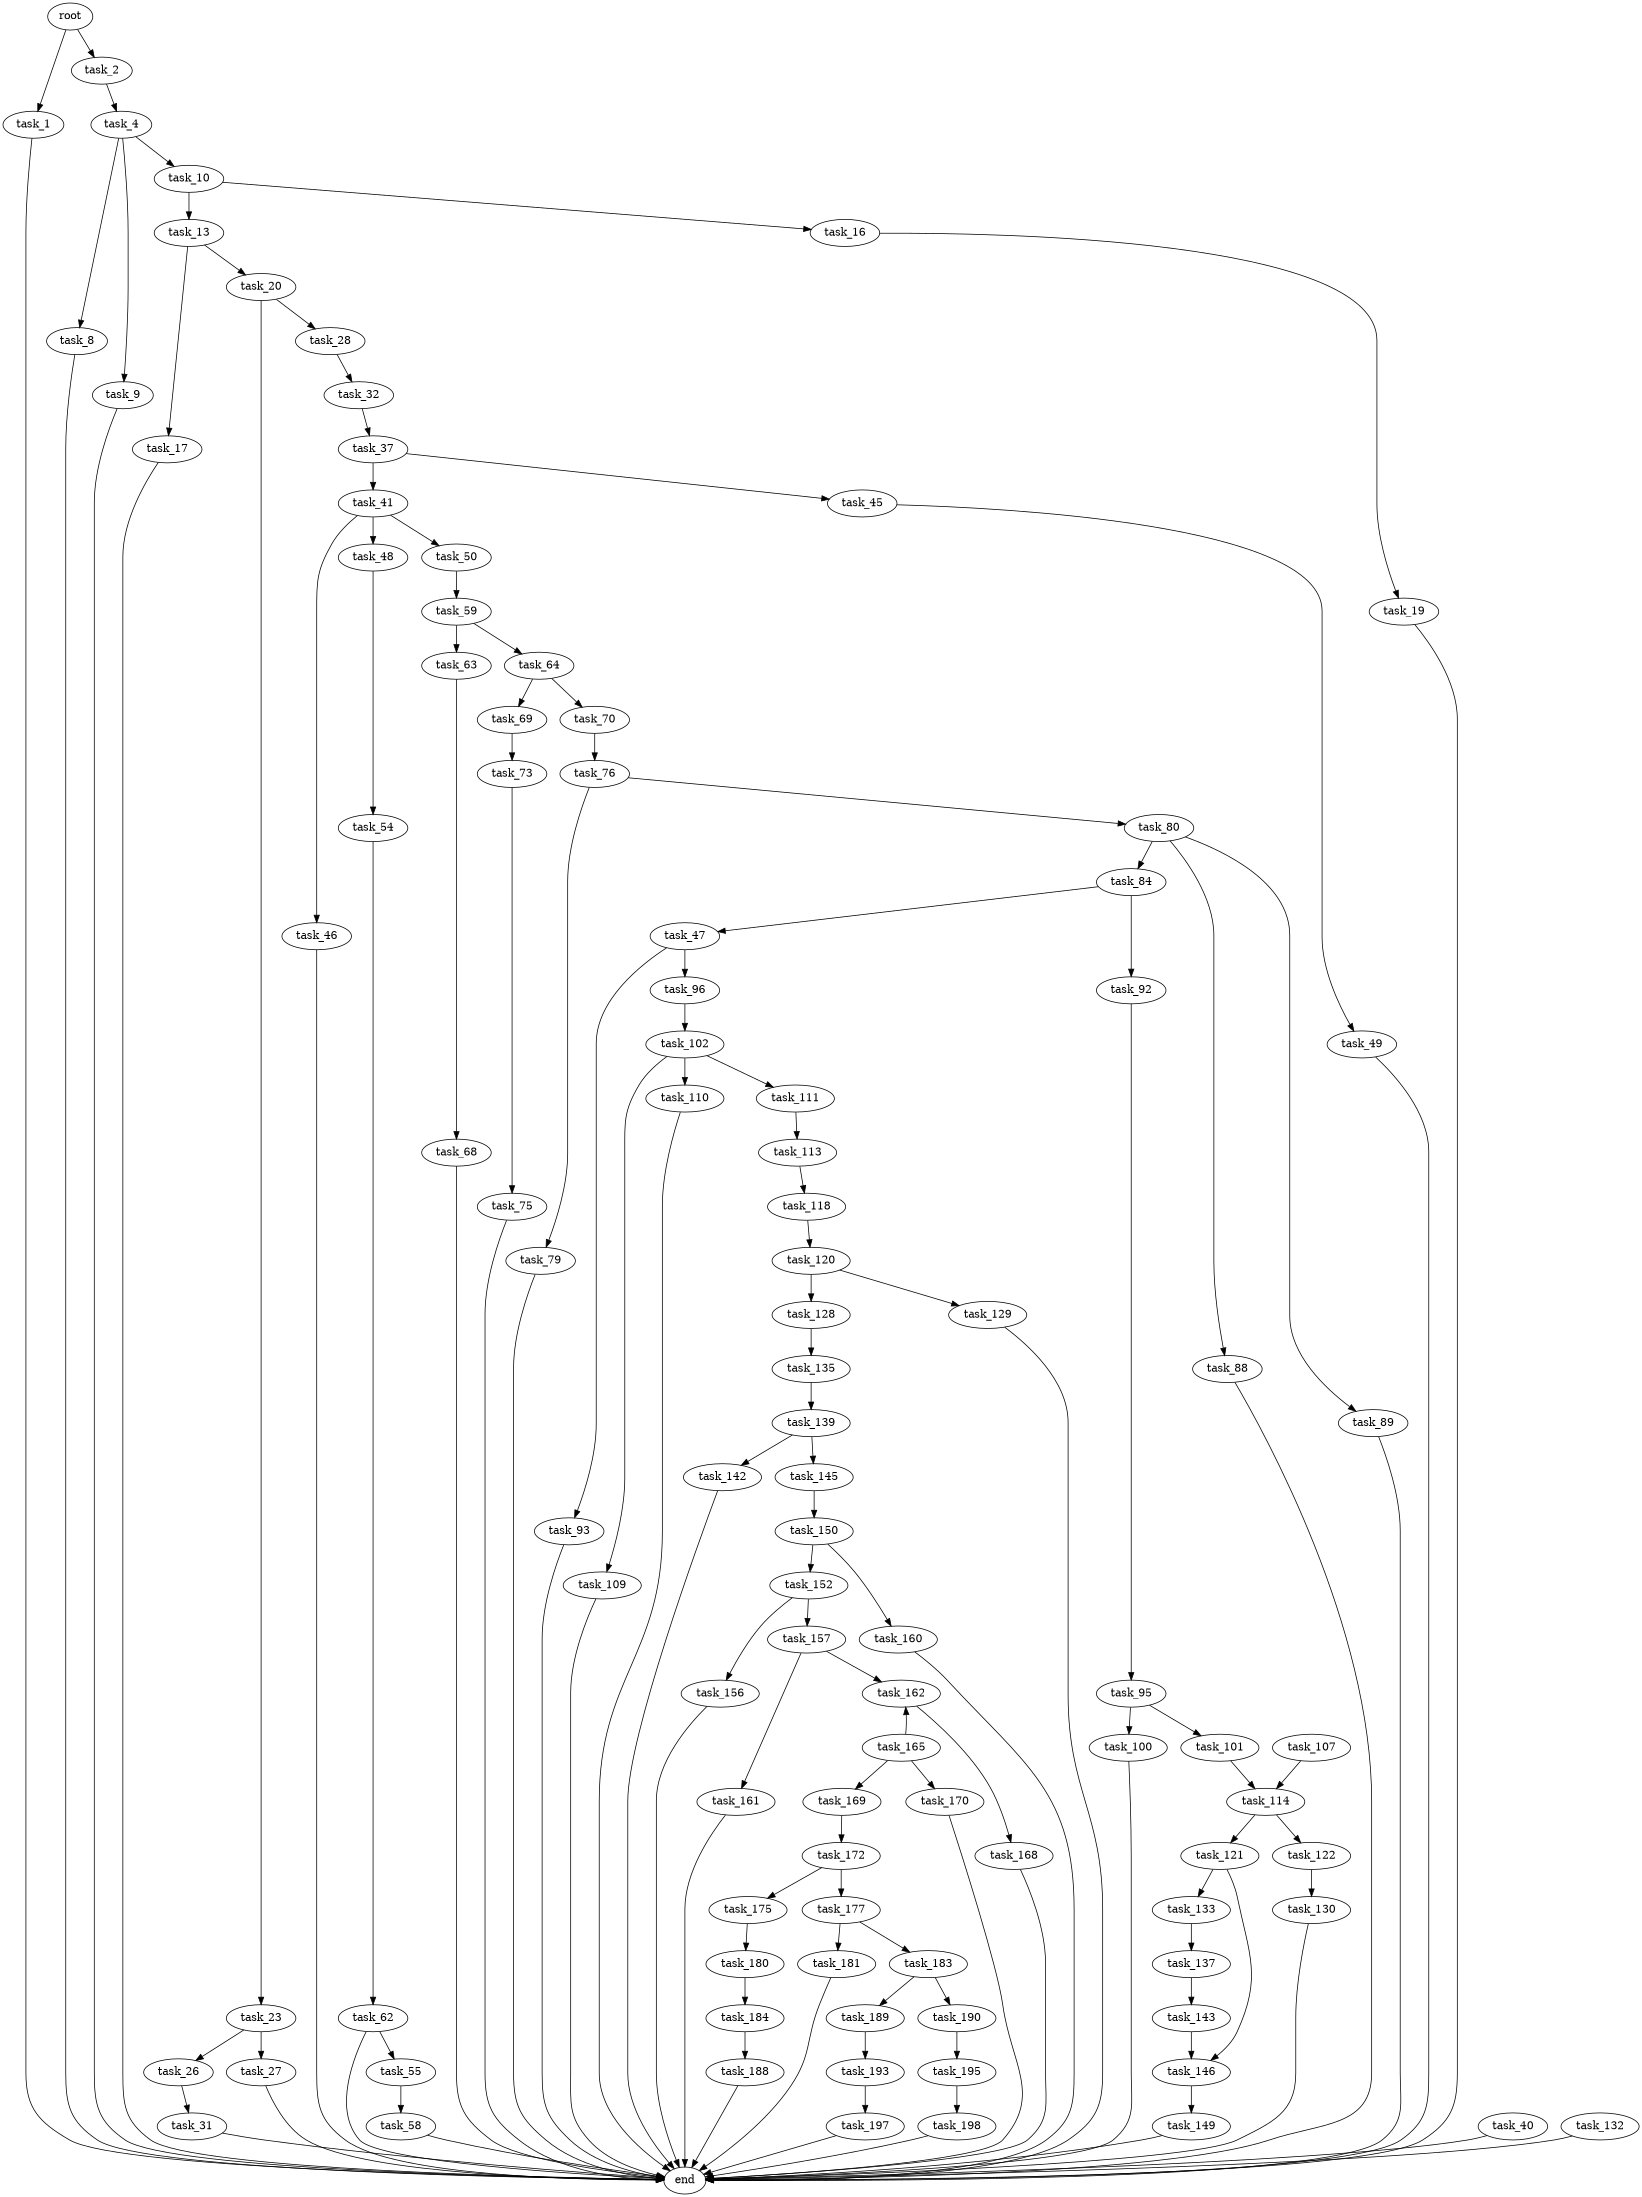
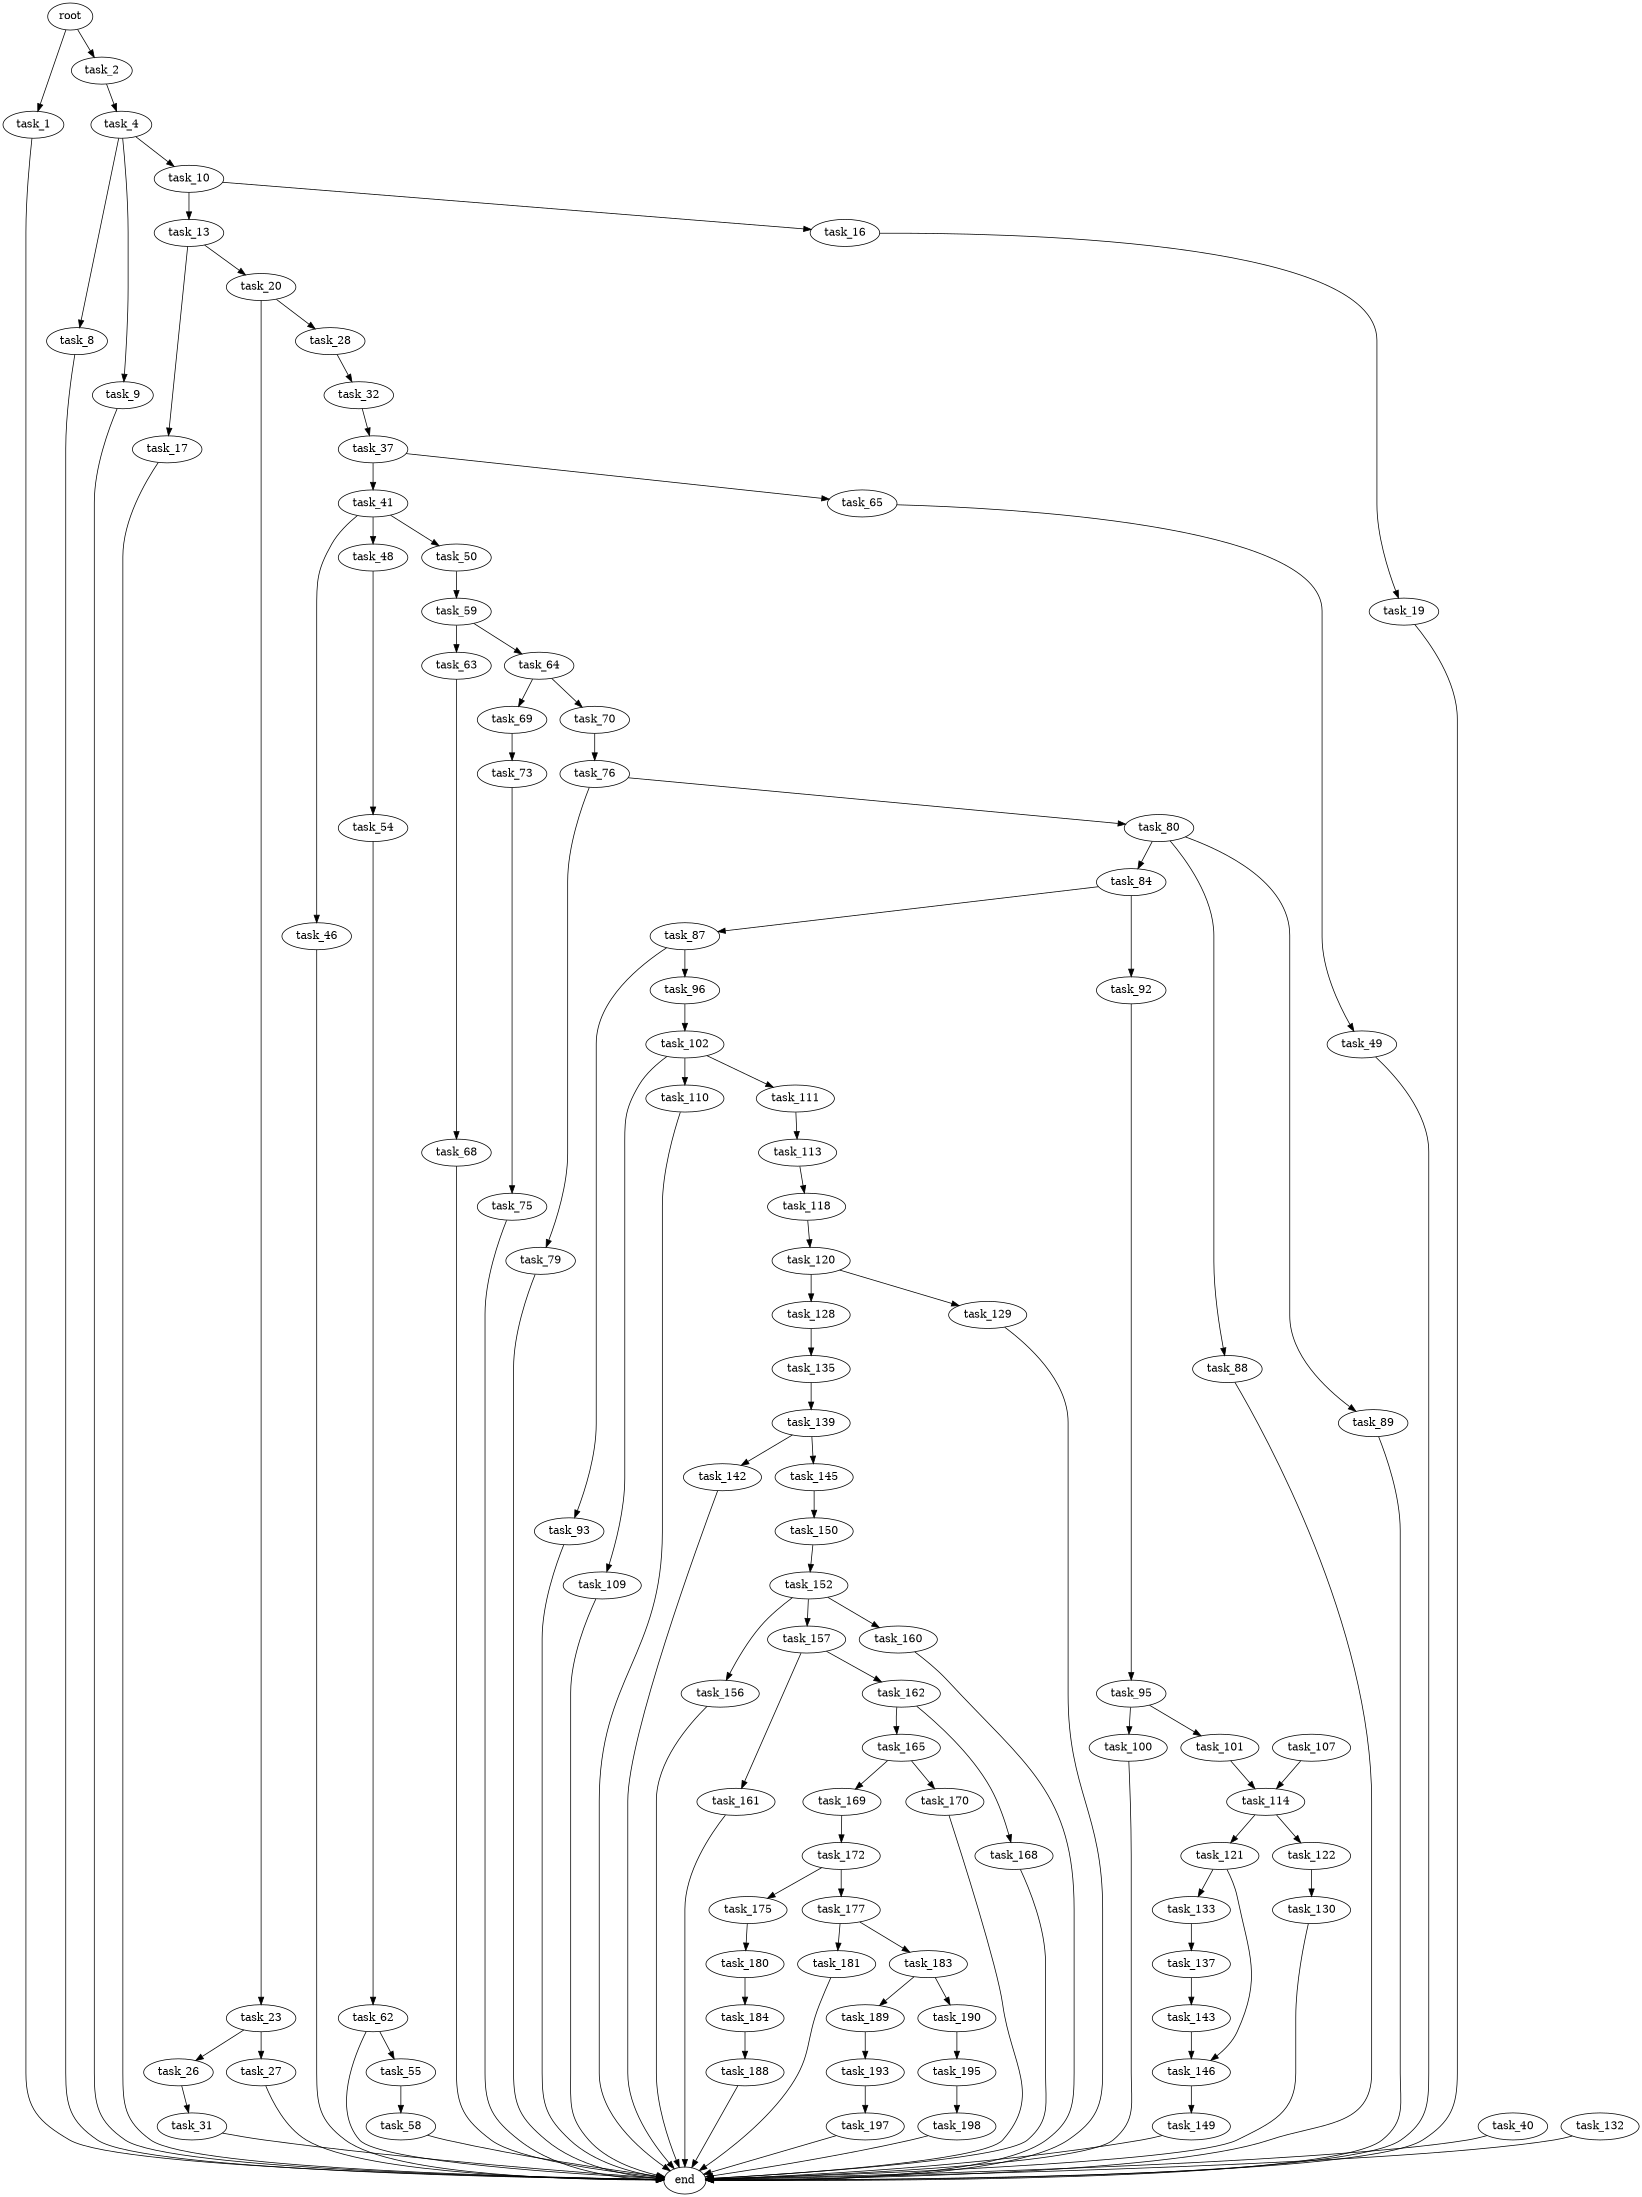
(862, 503) -> (862, 503)
(685, 936) -> (685, 936)
(861, 1579) -> (850, 1611)
(906, 1724) -> (896, 1717)
